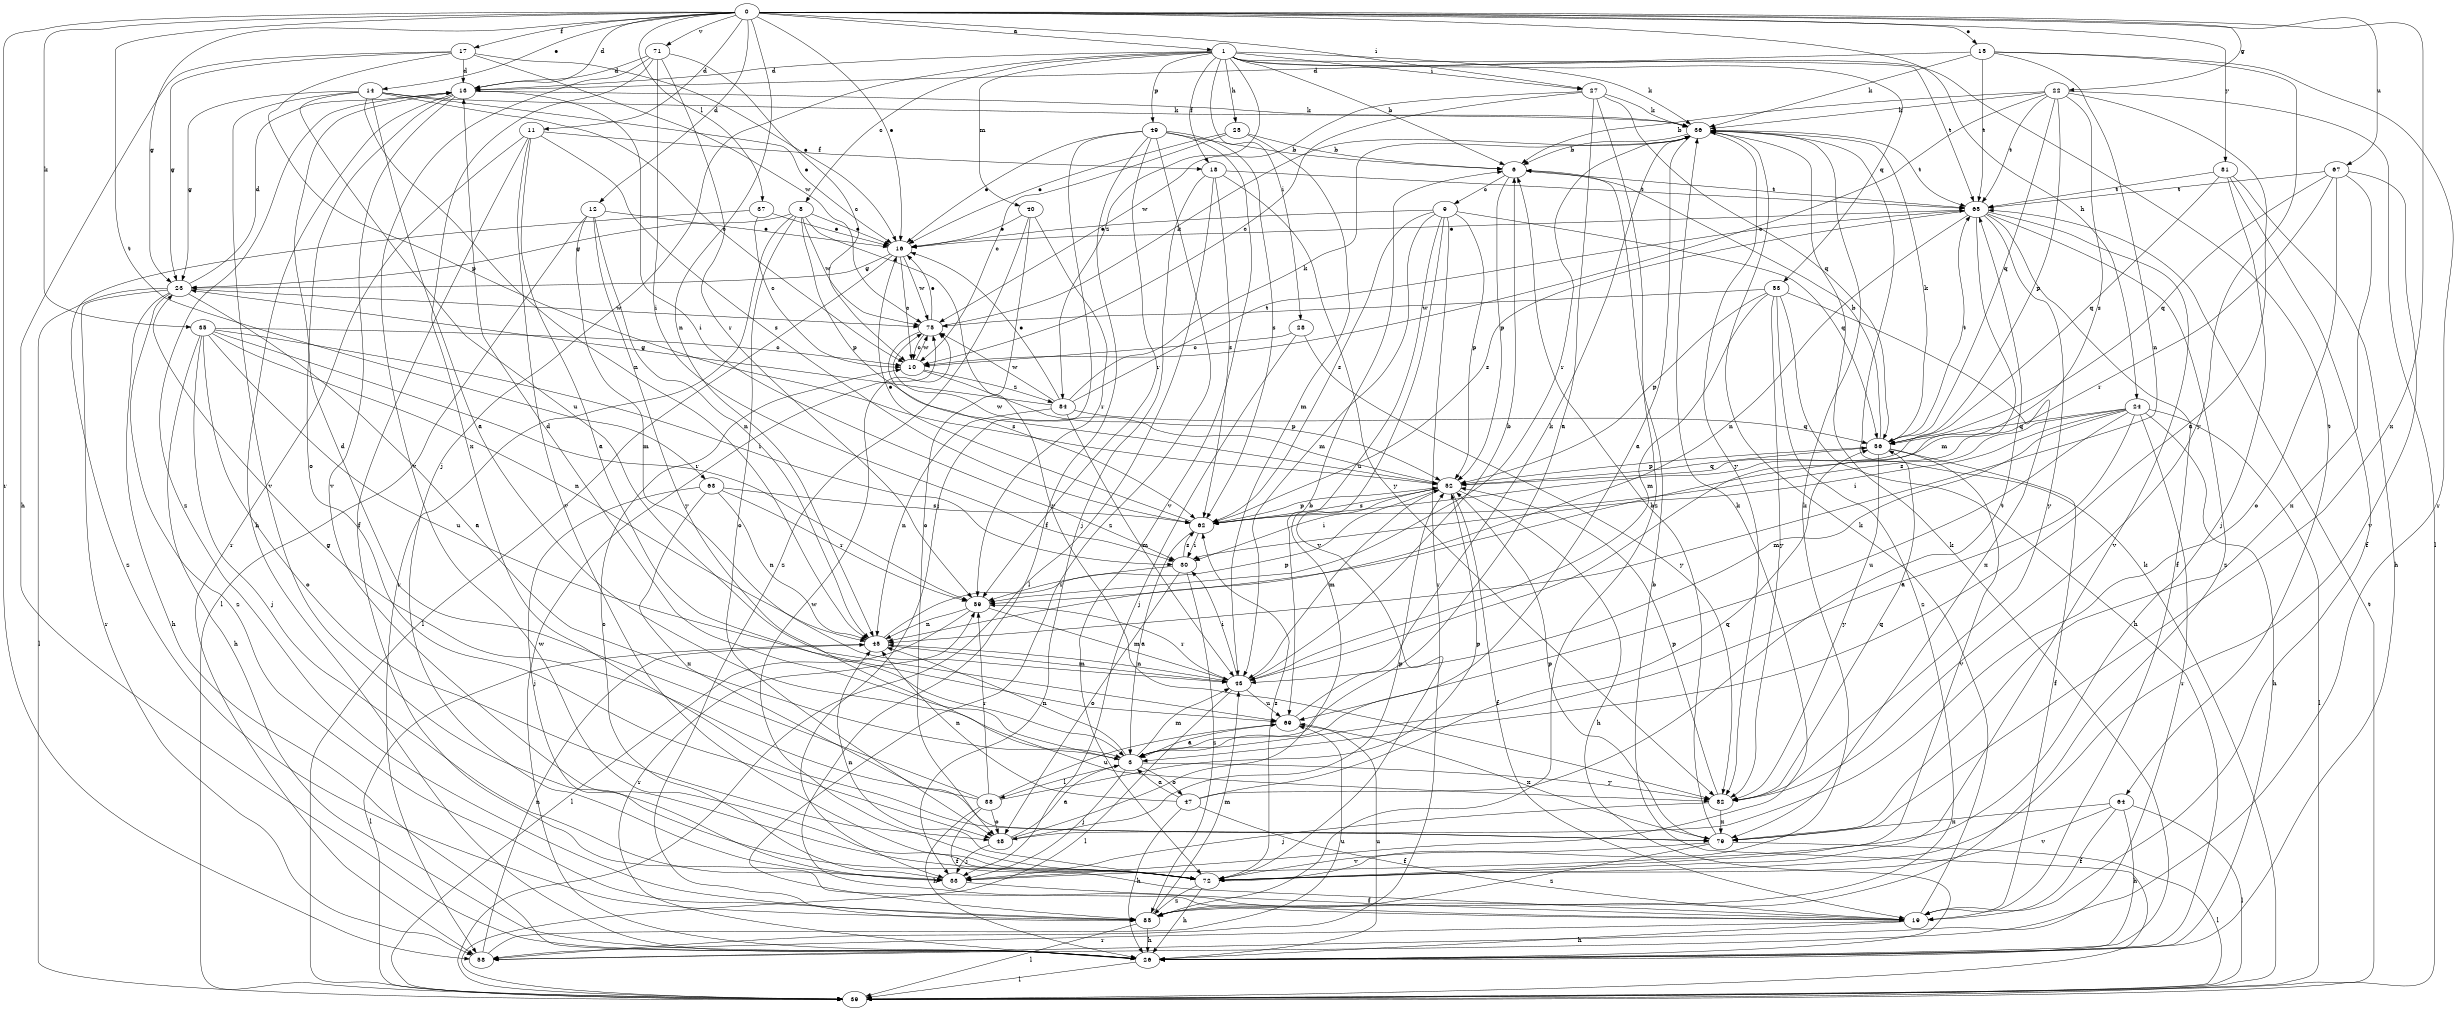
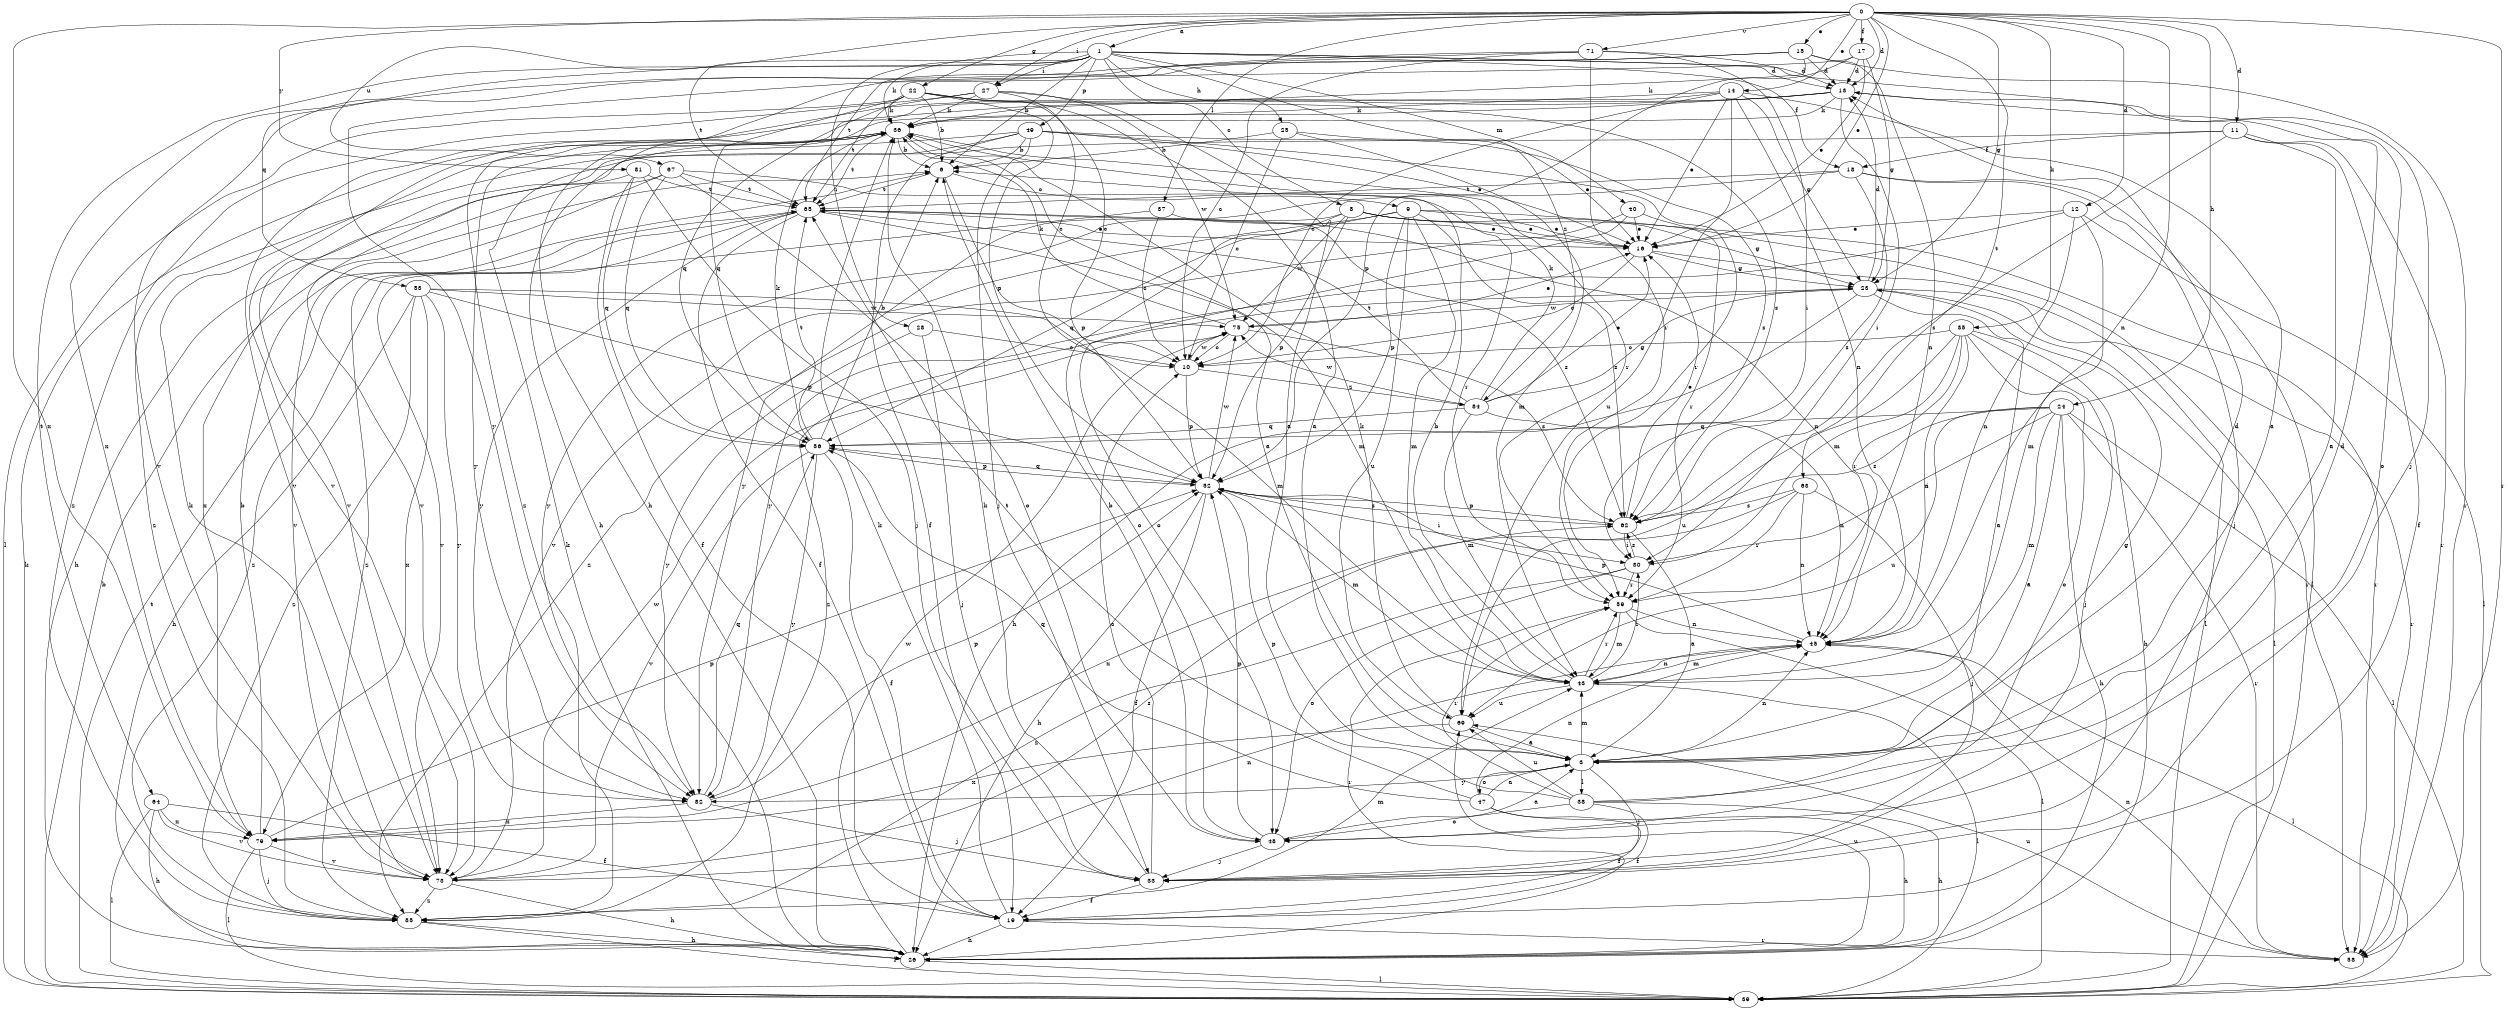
(715, 141) -> none
(916, 286) -> none
(760, 446) -> (1837, 446)
(1207, 881) -> (440, 881)
(1552, 881) -> (269, 881)
